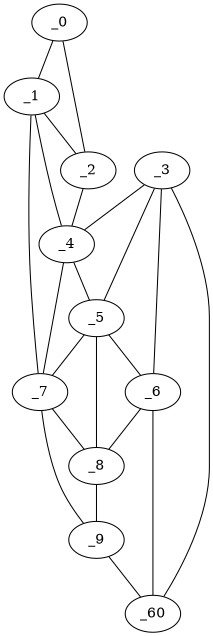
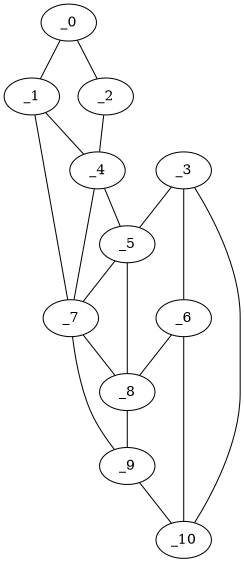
(60, 133) -> none
(114, 207) -> none
(125, 355) -> none
(153, 614) -> (184, 540)
